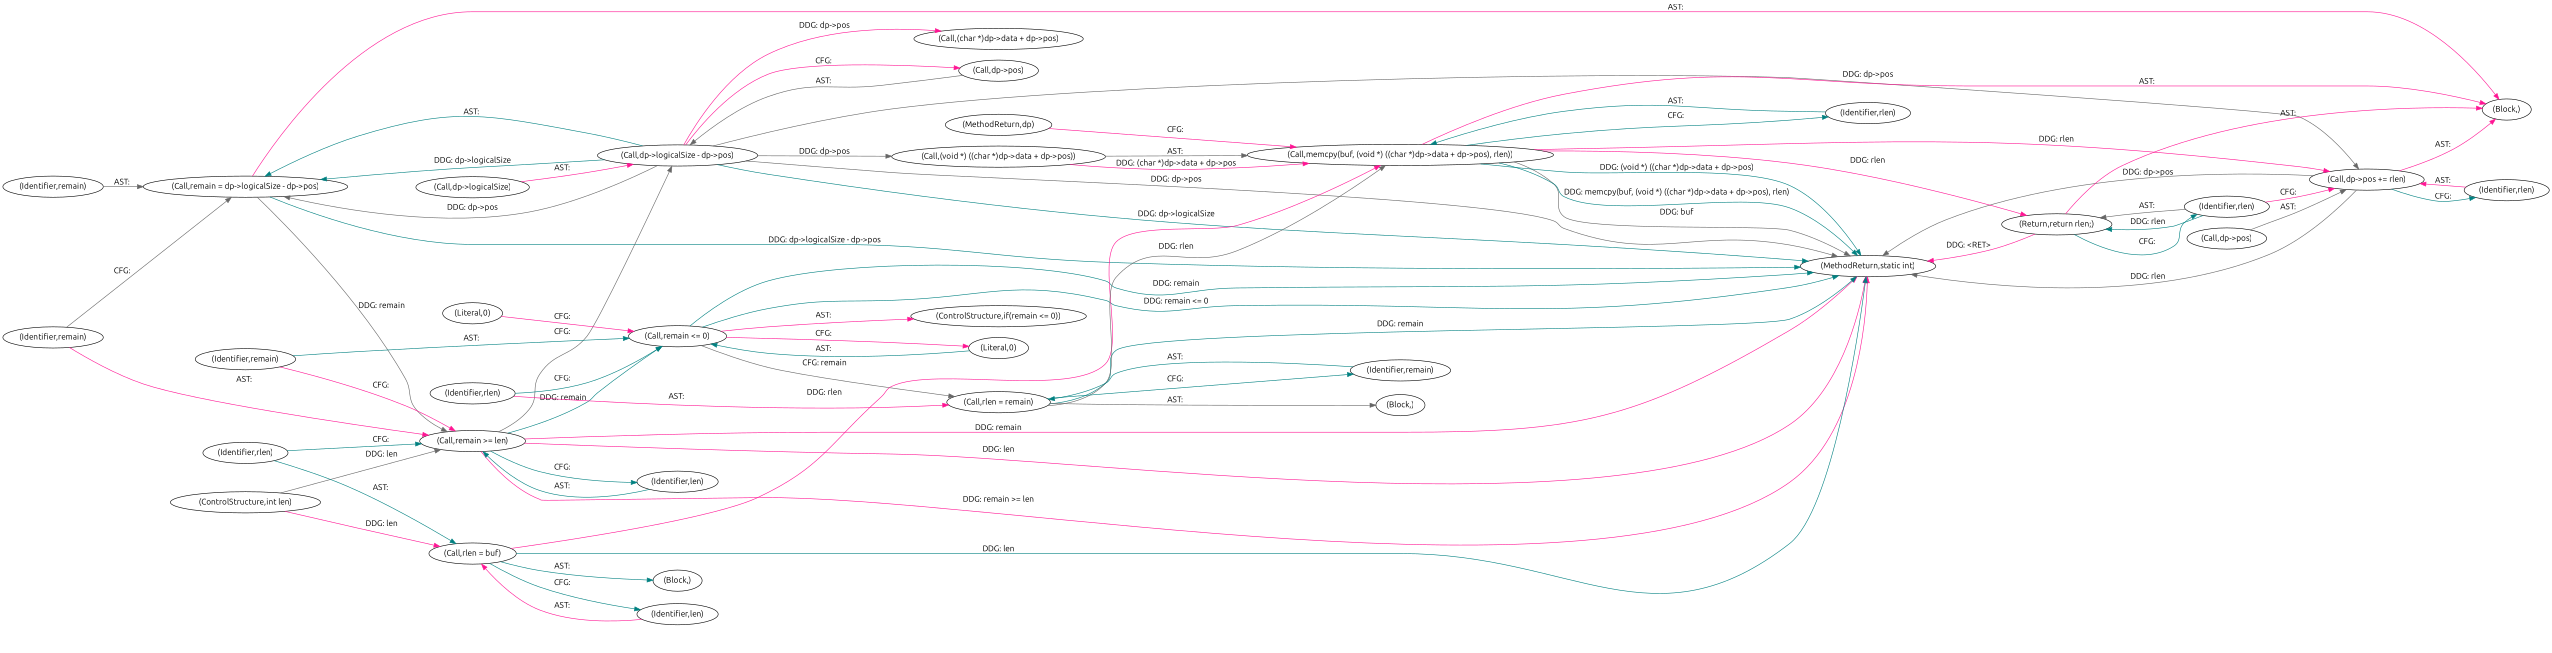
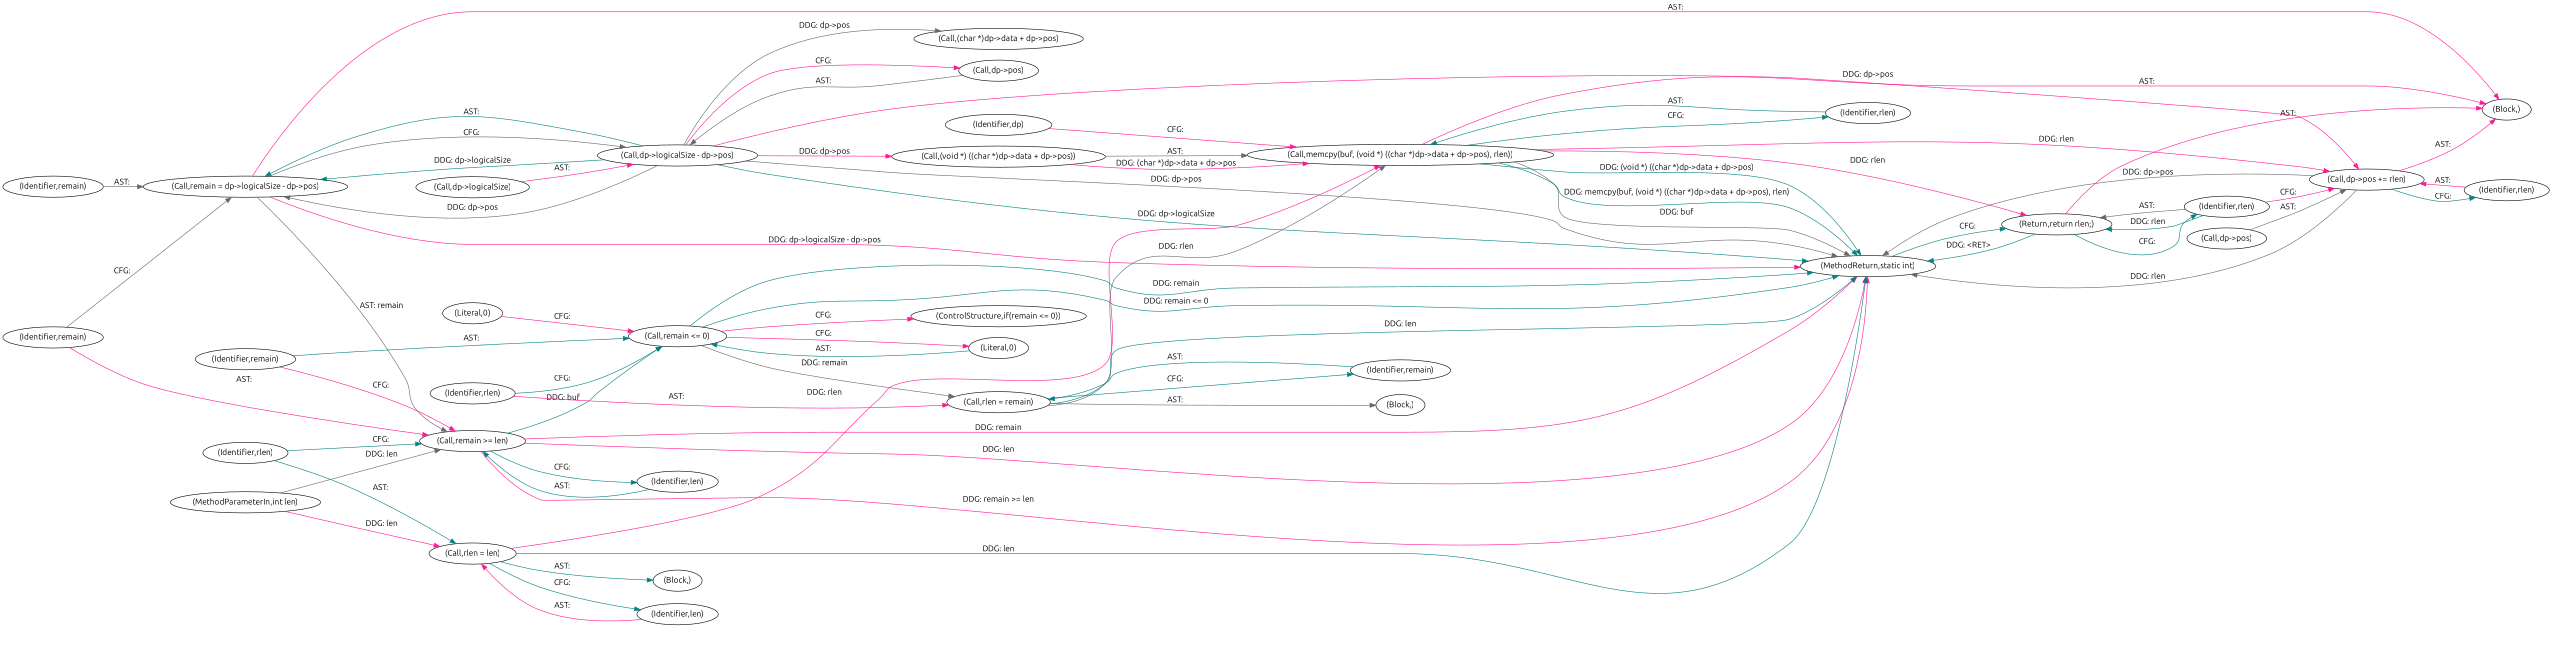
(789, 46) -> (789, 46)
(1541, 76) -> (1541, 76)
(999, 125) -> (999, 125)
(822, 156) -> (822, 156)
none -> (1945, 239)
(1985, 251) -> (1985, 251)
(1029, 257) -> (1029, 257)
(382, 306) -> (382, 306)
(825, 315) -> (825, 315)
(599, 316) -> (442, 138)
(1400, 324) -> (1400, 324)
(825, 363) -> (825, 363)
(563, 398) -> (563, 398)
(245, 502) -> (245, 502)
(473, 554) -> (473, 554)
